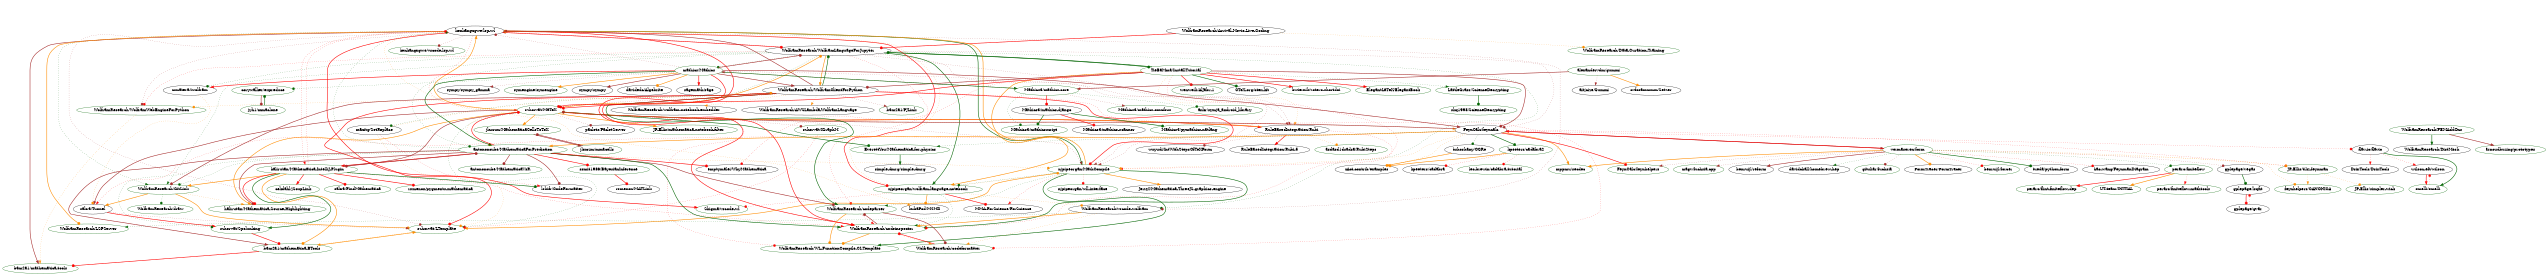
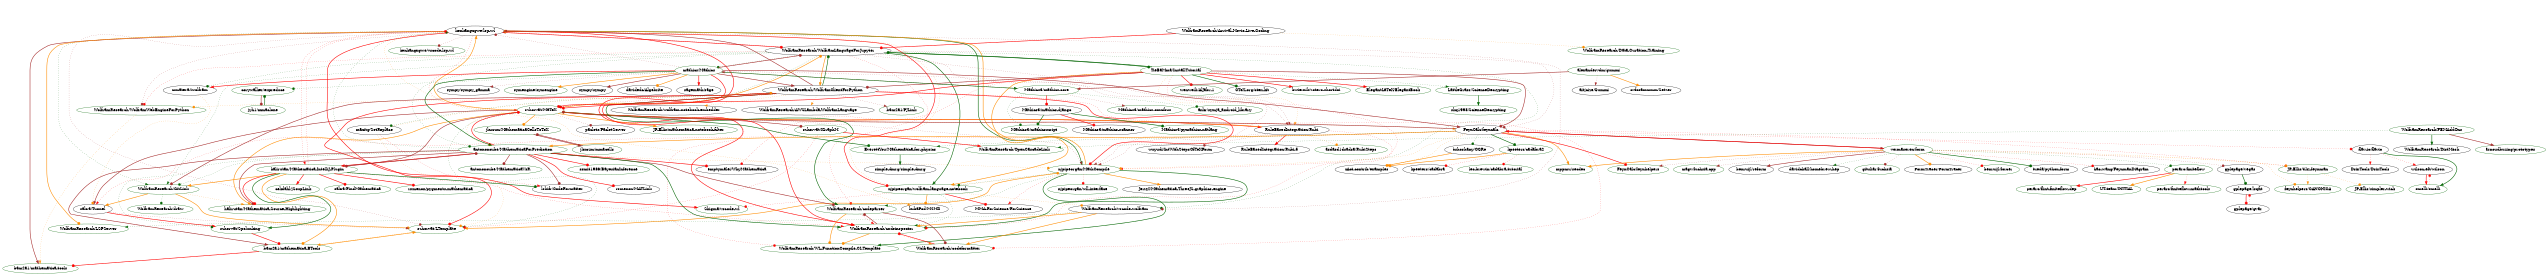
(1478, 99) -> (1478, 99)
(681, 118) -> (681, 118)
(530, 119) -> (530, 119)
none -> (1014, 150)
(620, 179) -> (566, 175)
(1033, 229) -> (1033, 229)
